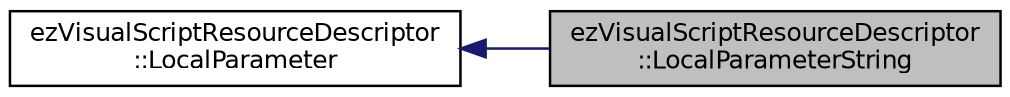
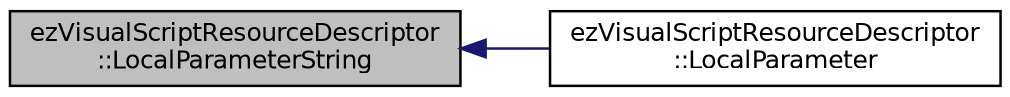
(518, 49) -> (518, 49)
